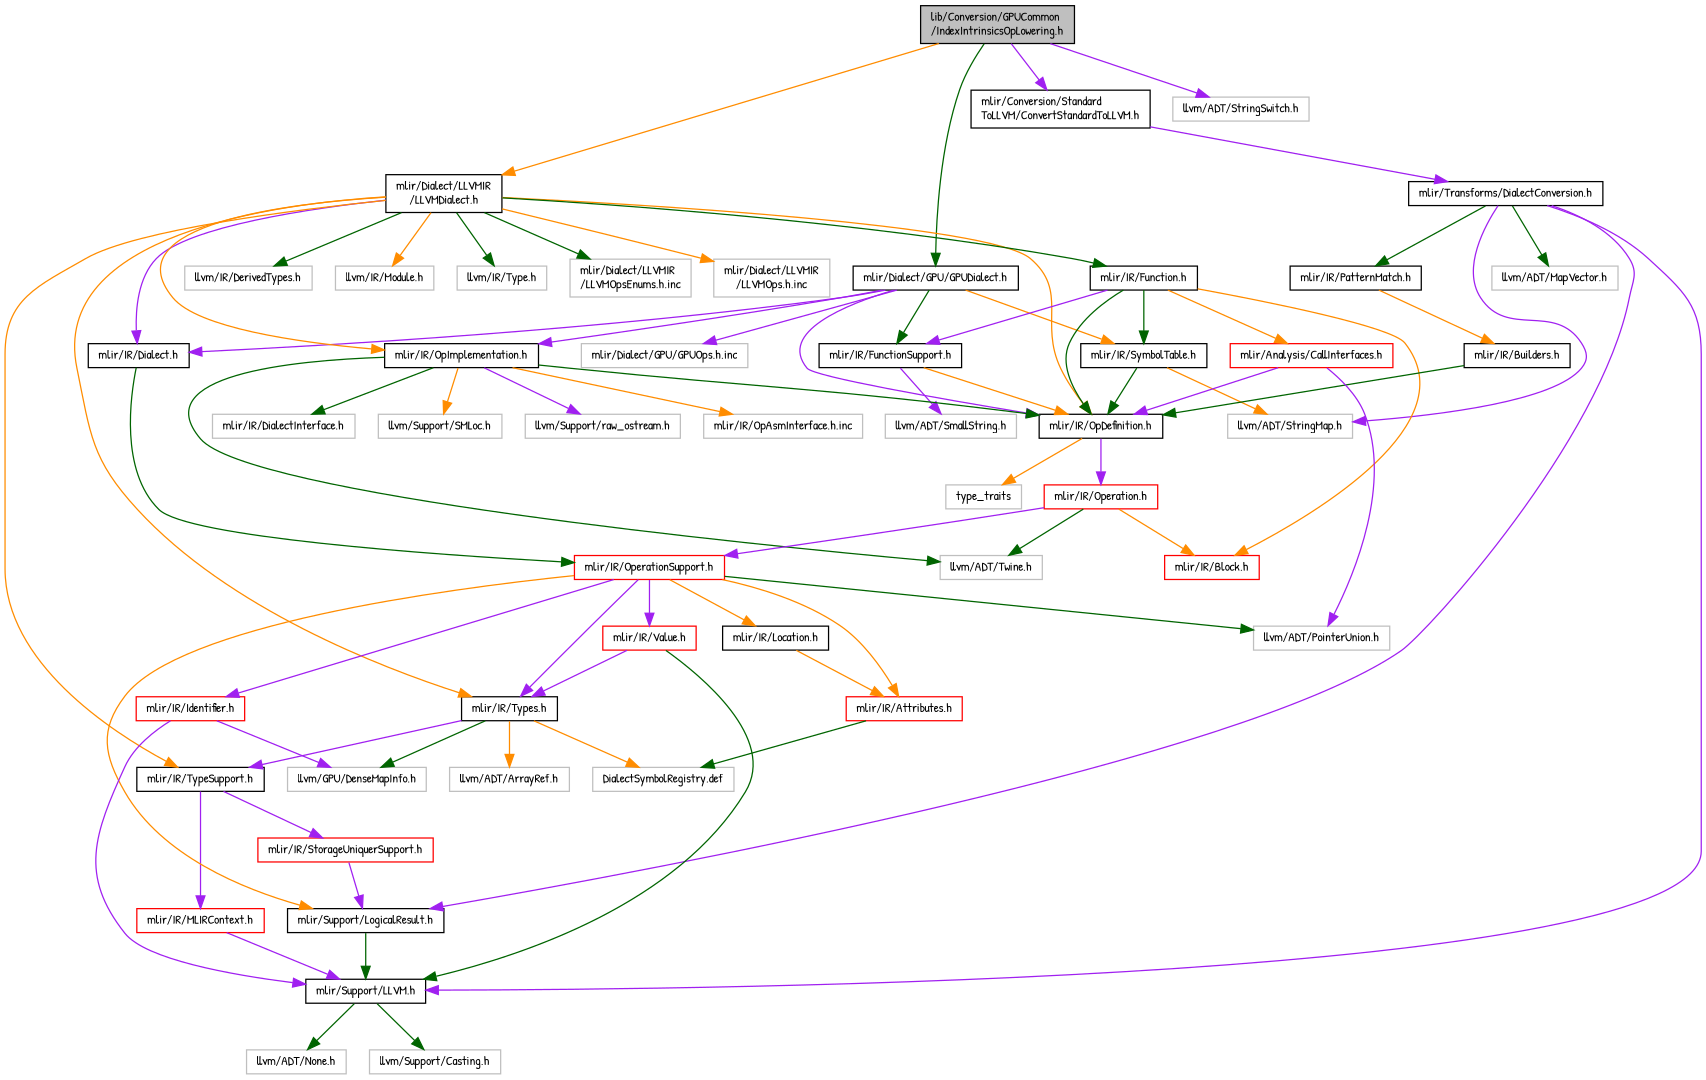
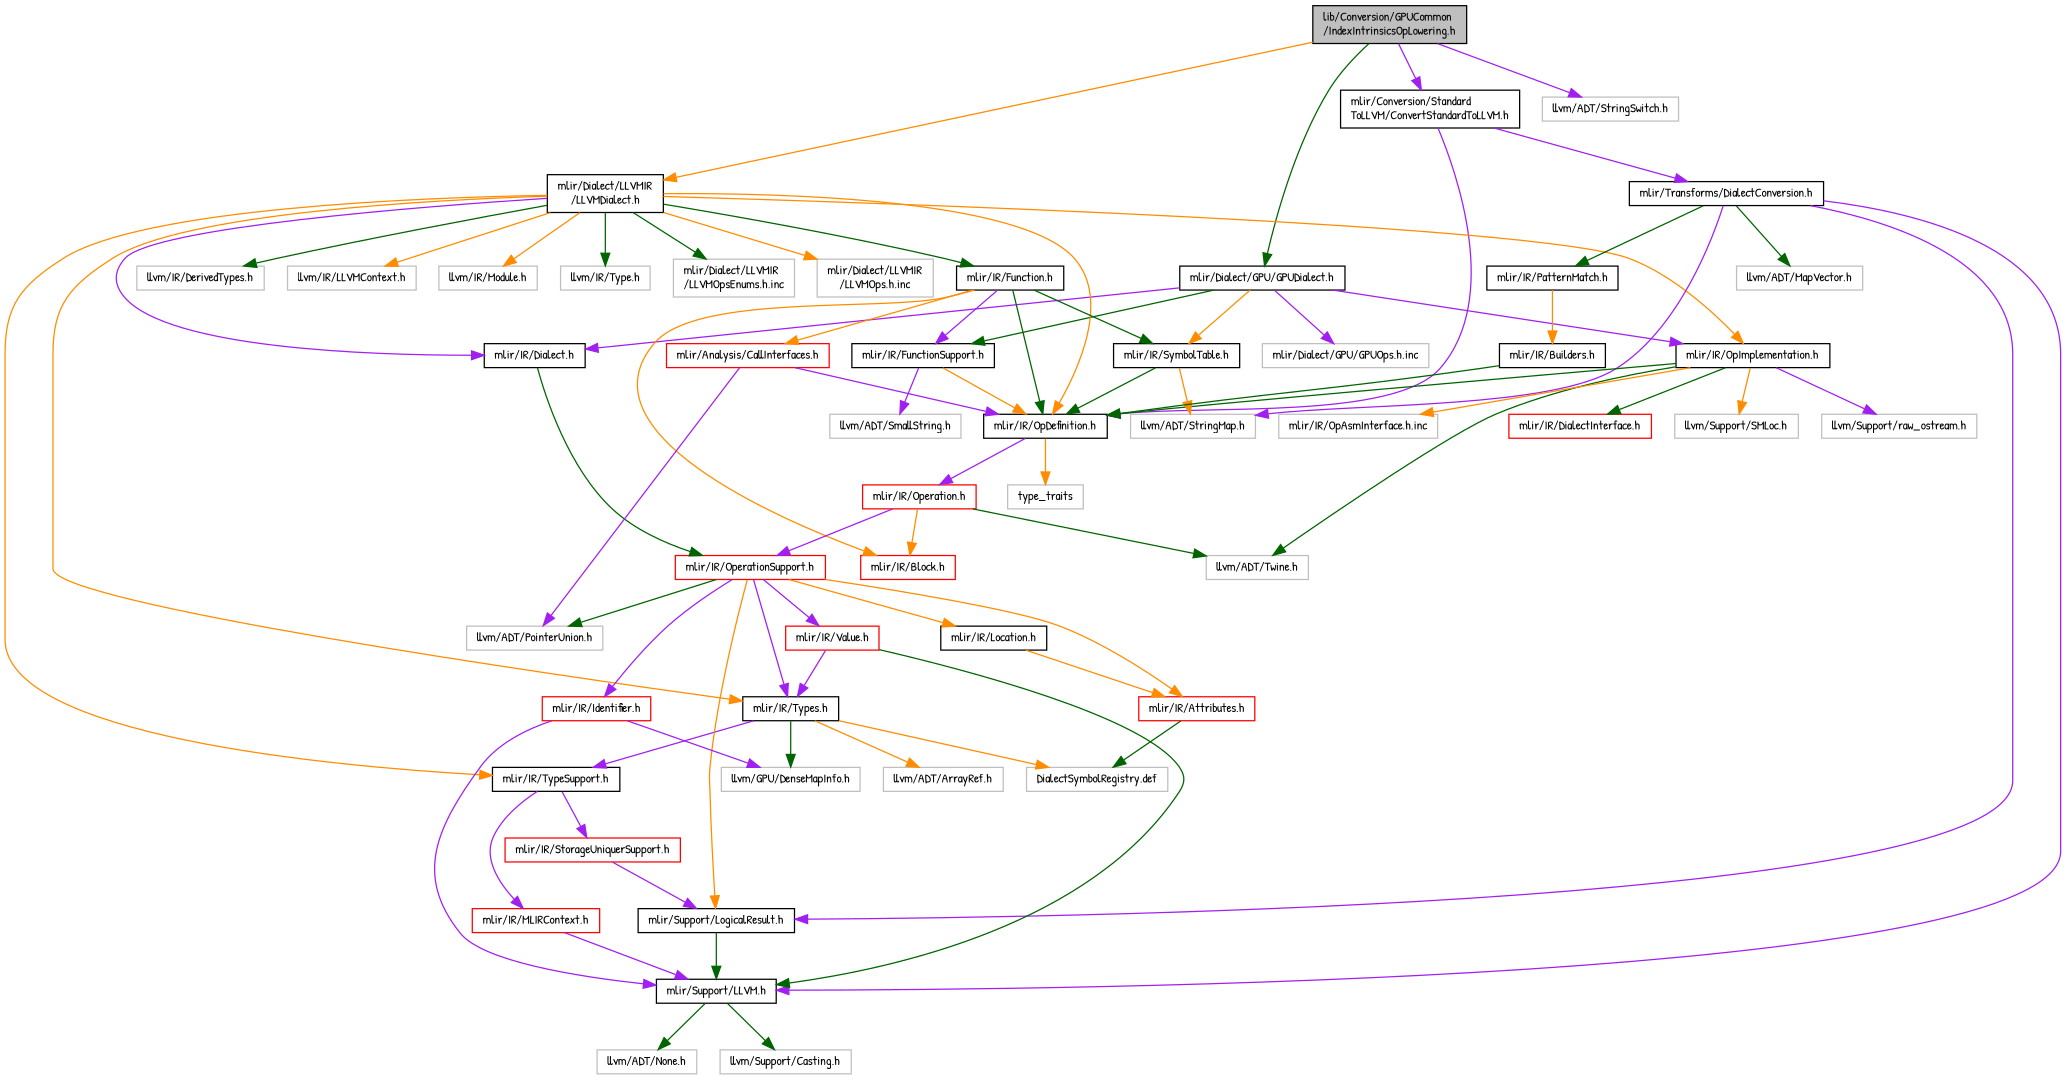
none -> (352, 278)
(849, 381) -> (1443, 364)
(284, 426) -> (1580, 426)
